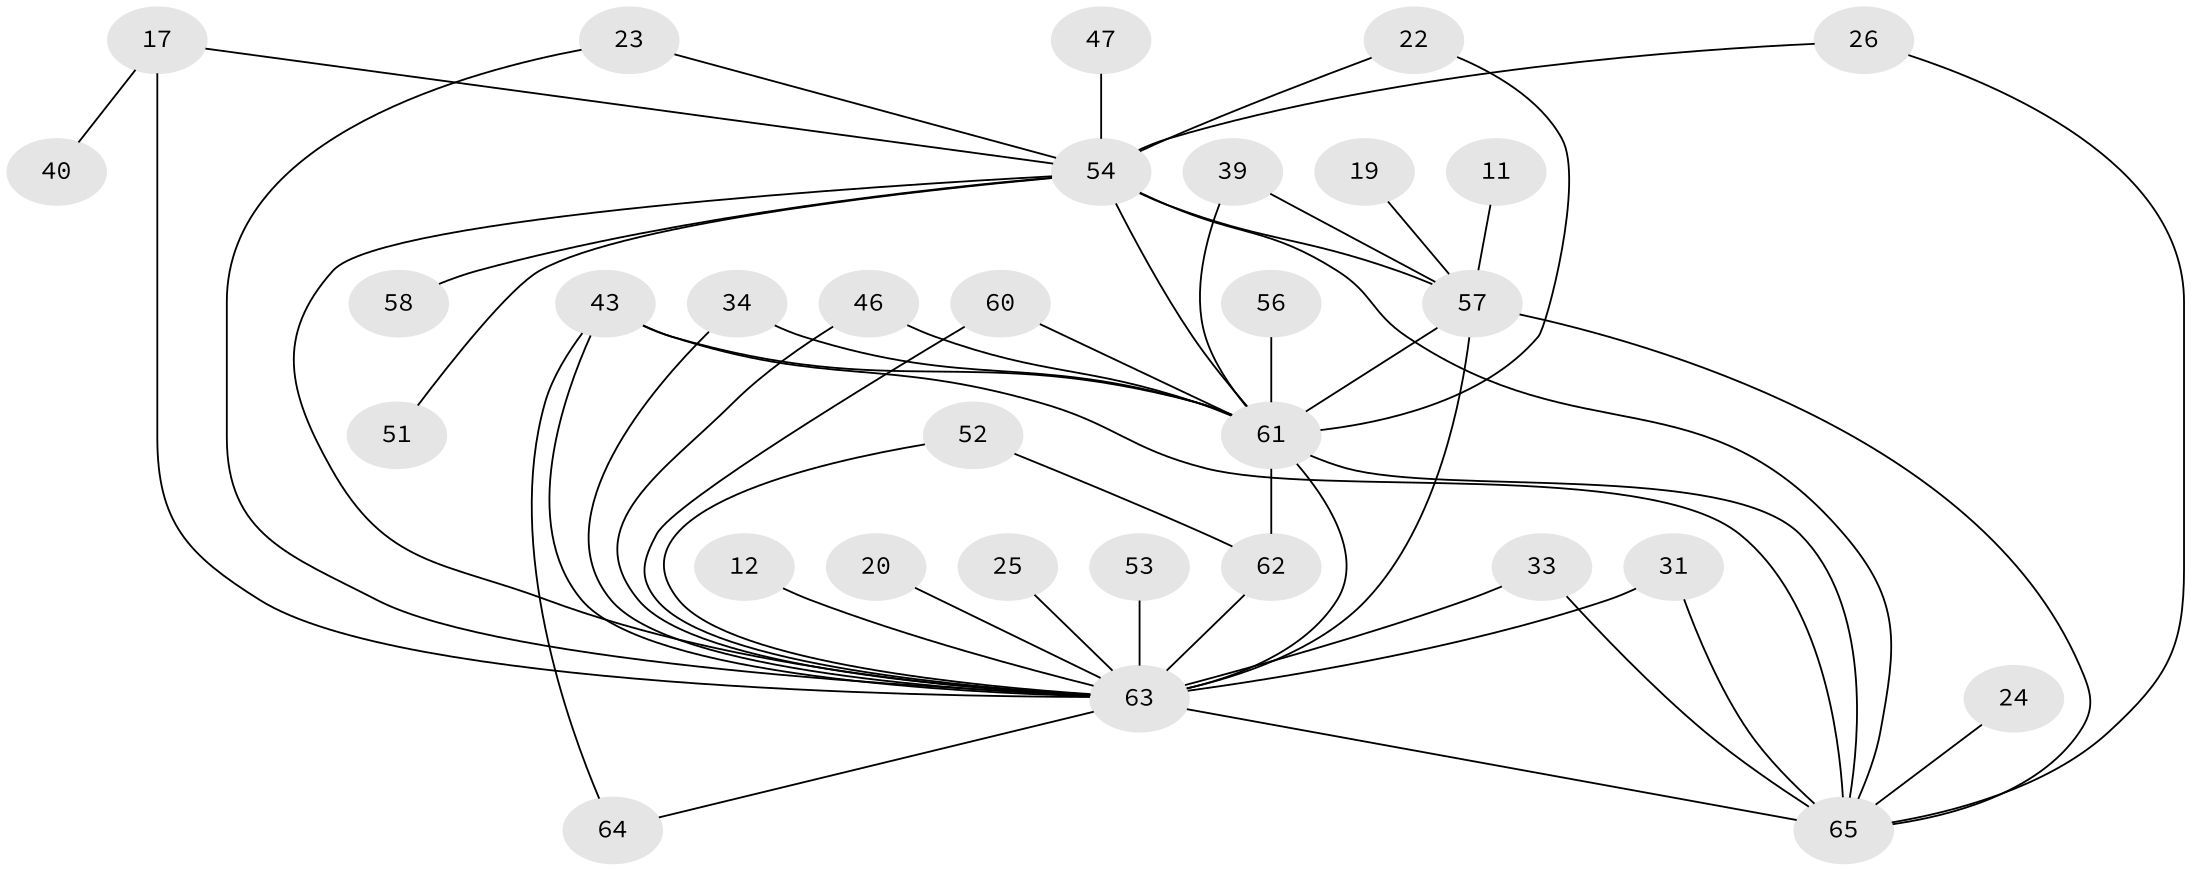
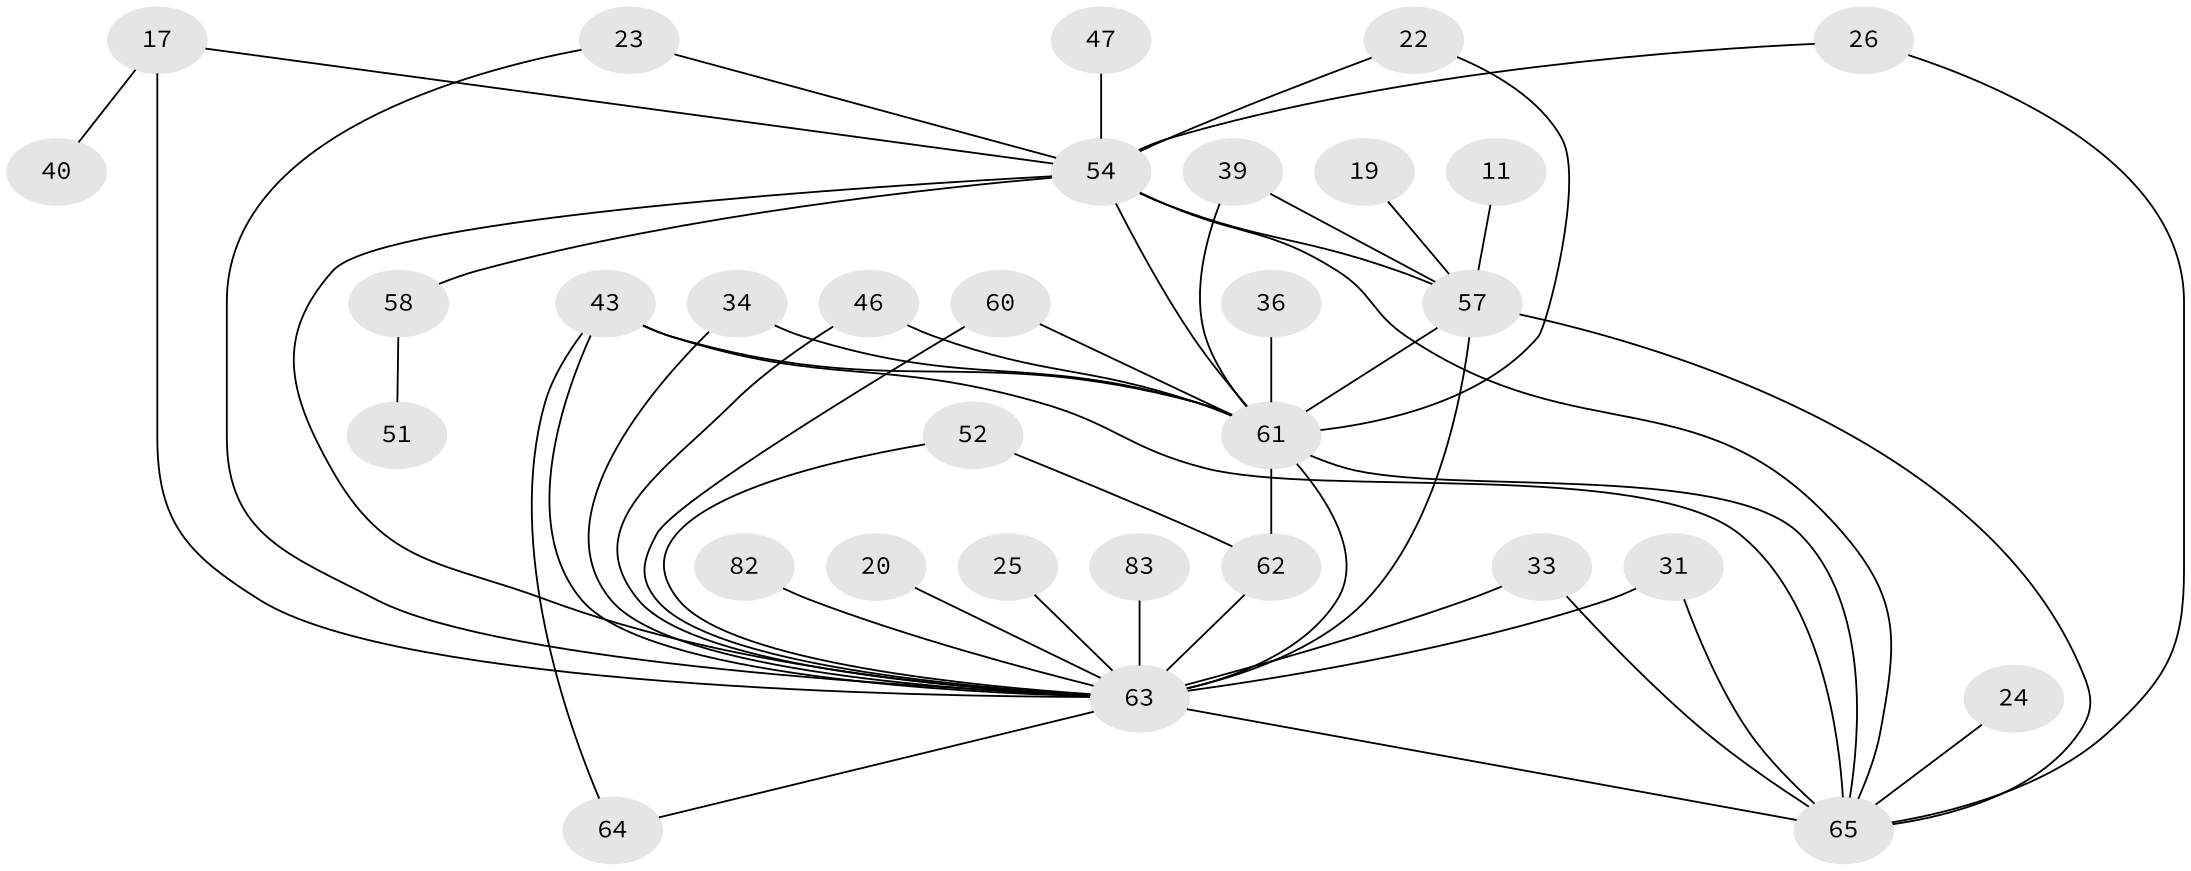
(550, 266) -> (398, 370)
(1271, 304) -> (1271, 304)
(744, 567) -> (744, 567)
(1140, 567) -> (1140, 567)
